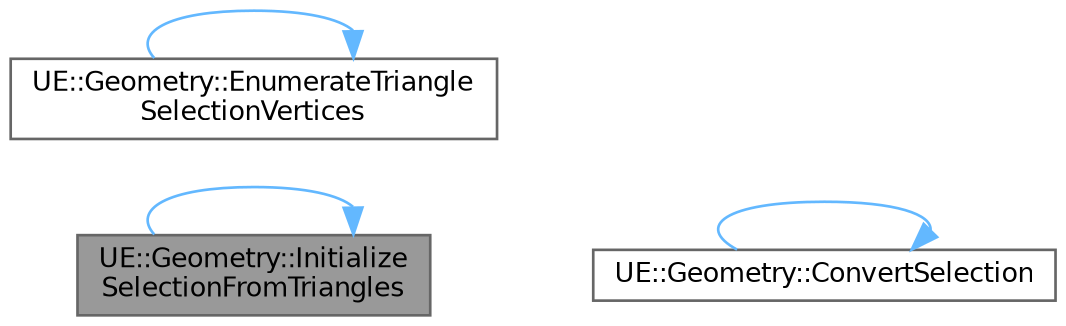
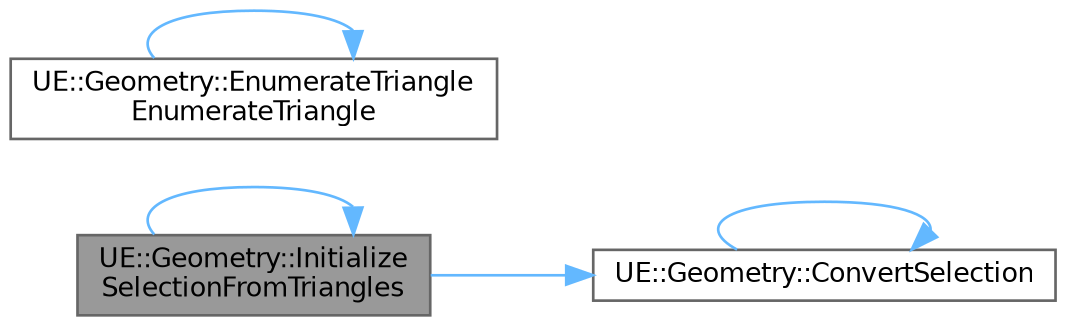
(254, 99) -> (254, 99)
none -> (498, 275)
